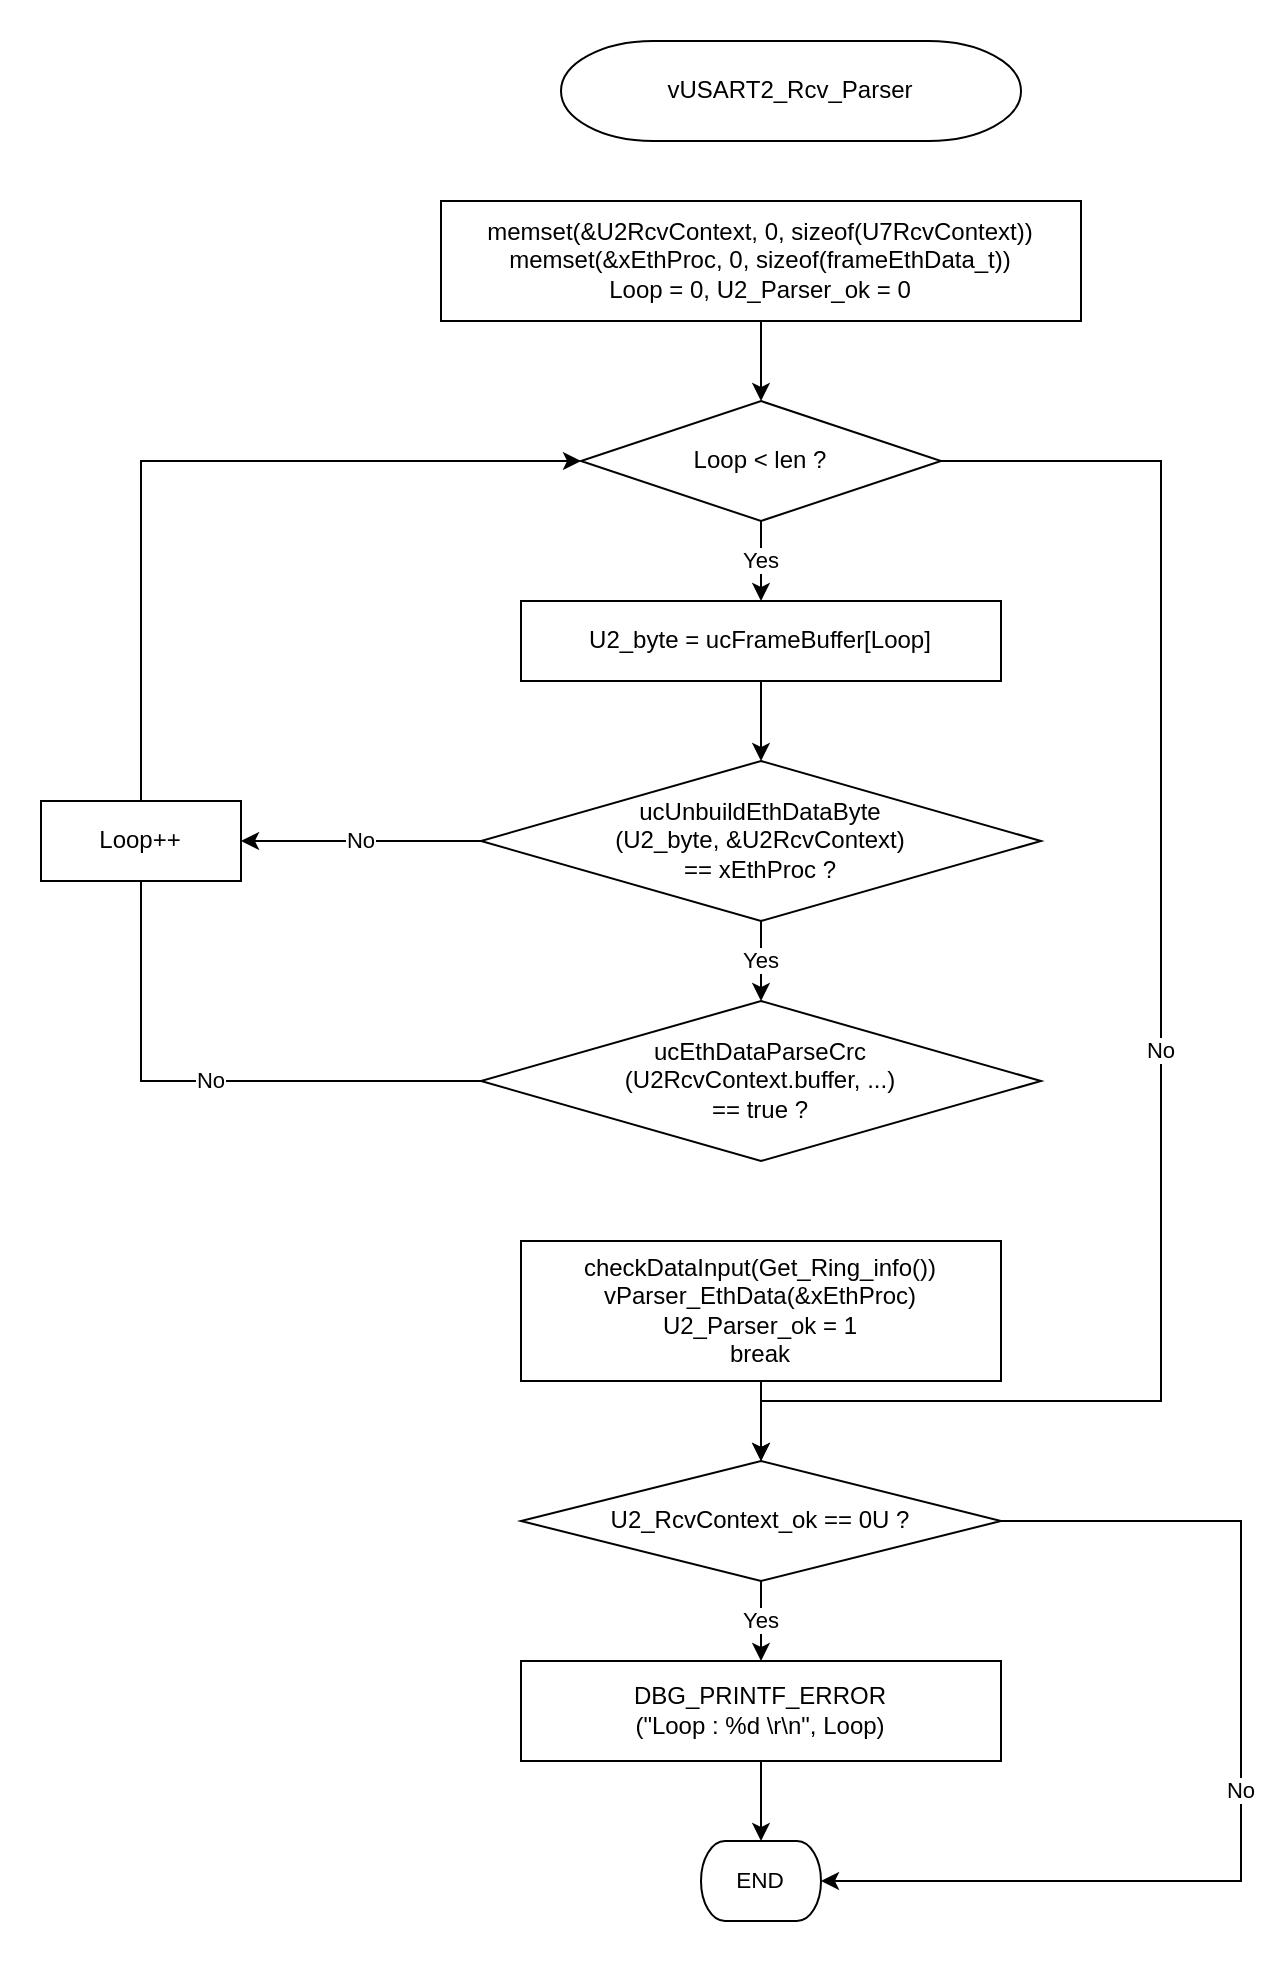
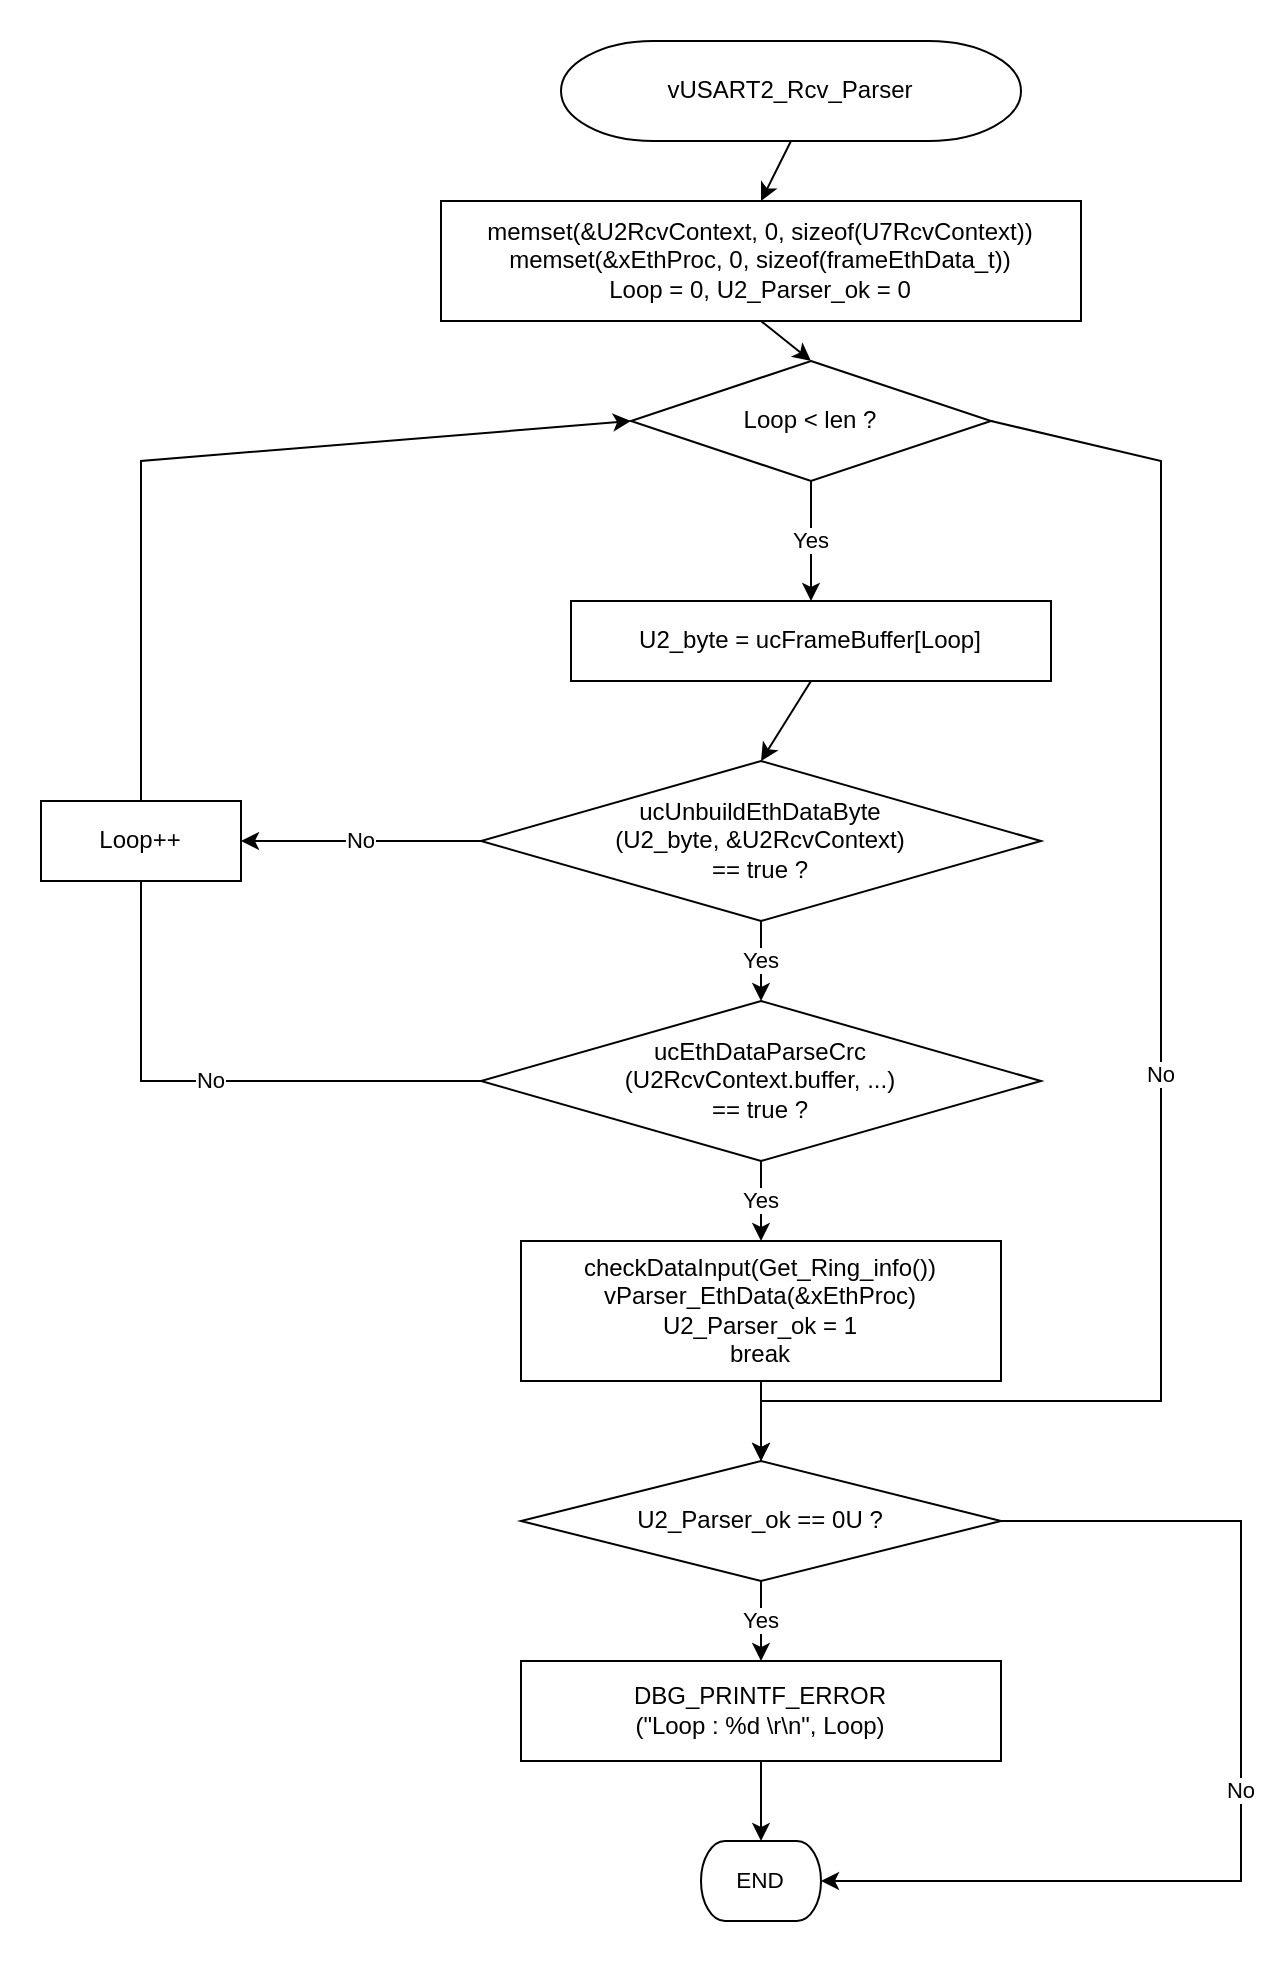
none -> (779, 165)
(761, 461) -> (811, 421)
(761, 641) -> (811, 641)
(761, 841) -> (761, 841)
none -> (761, 1195)
(761, 1521) -> (761, 1521)
